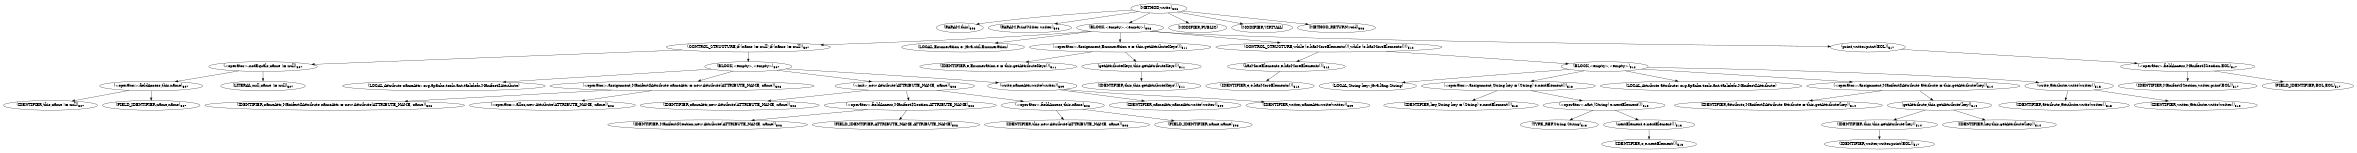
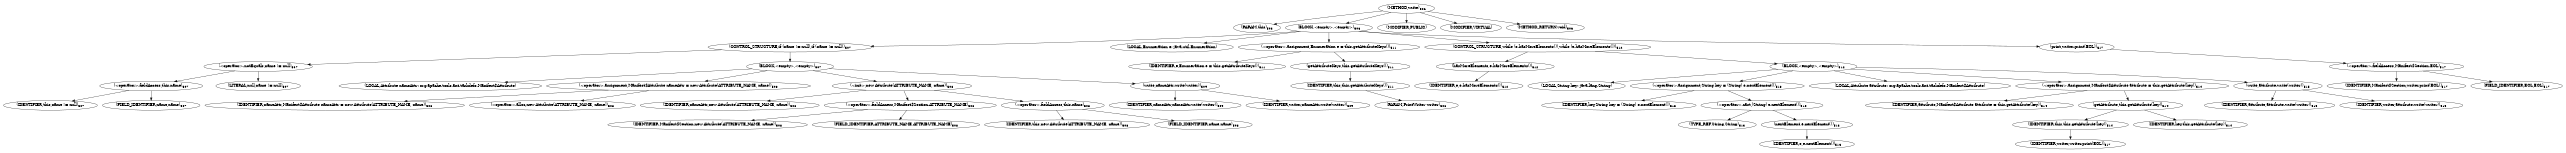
(1098, 18) -> (1382, 95)
